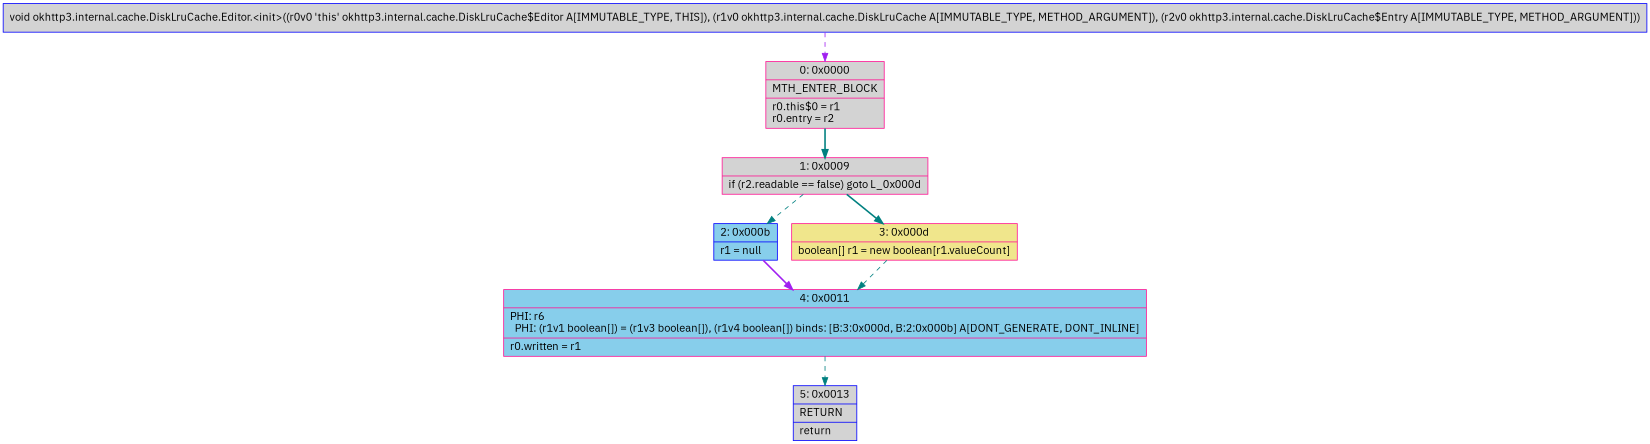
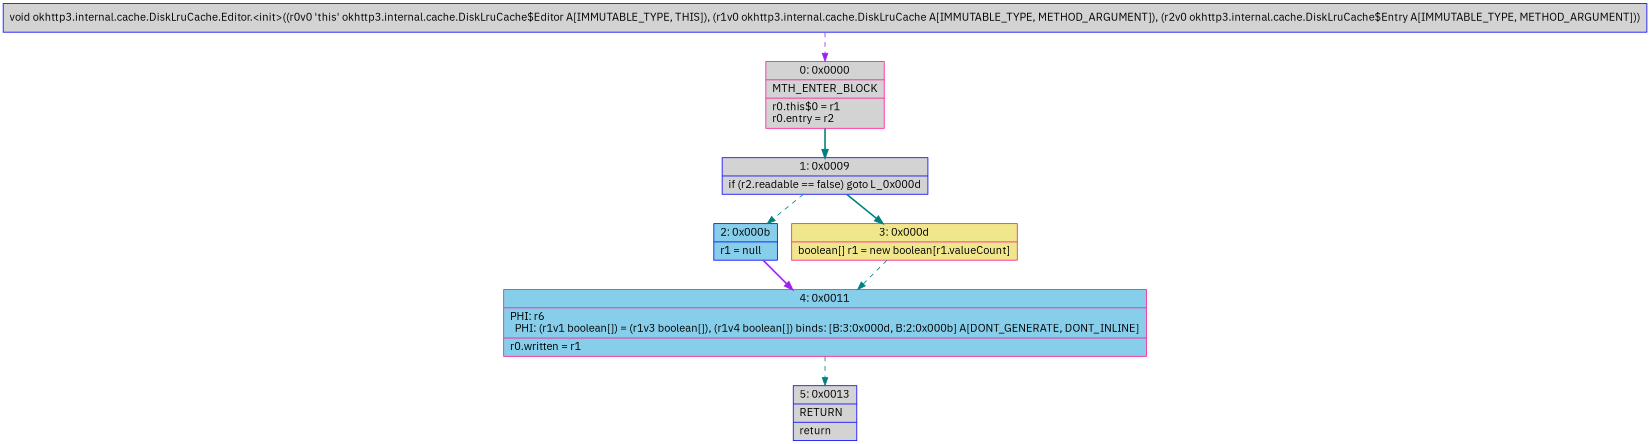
(825, 176) -> (825, 176)
